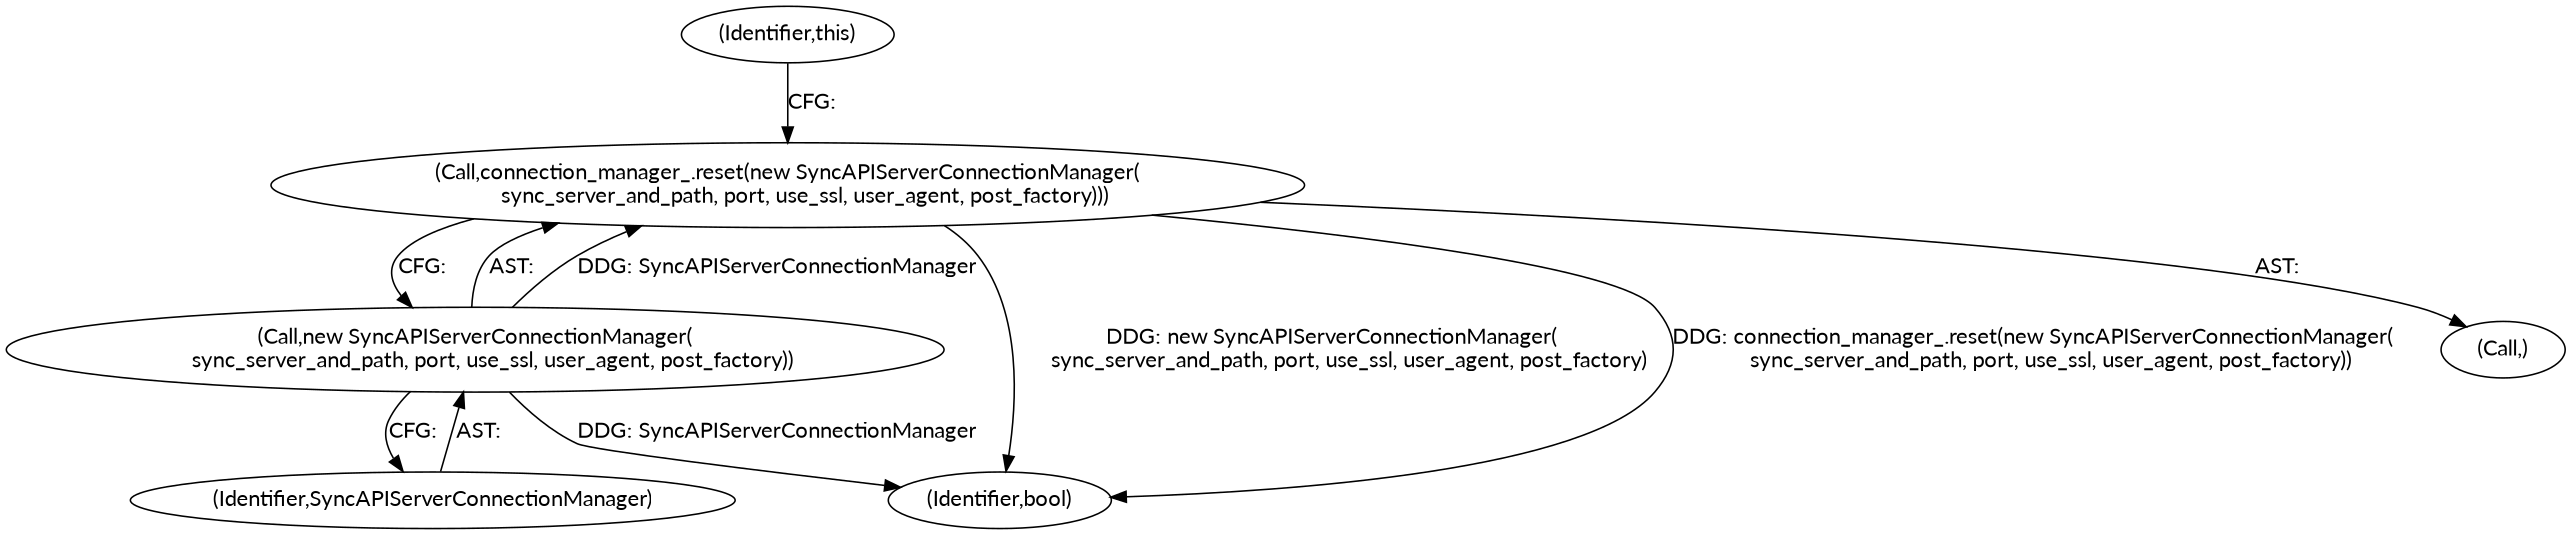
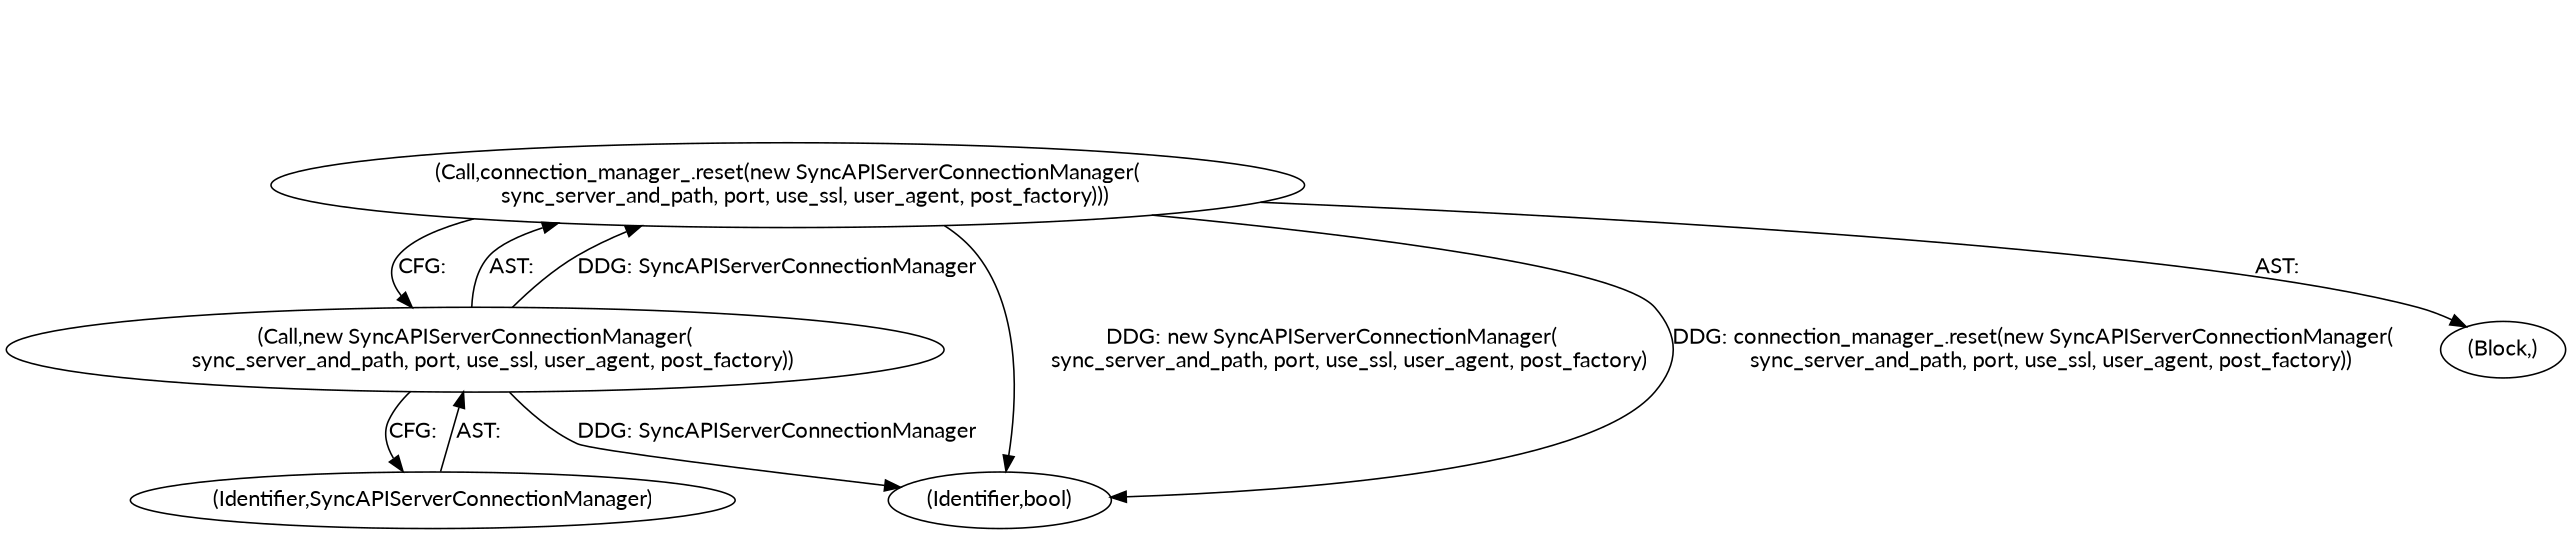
(788, 35) -> none
(2503, 350) -> (2503, 350)
